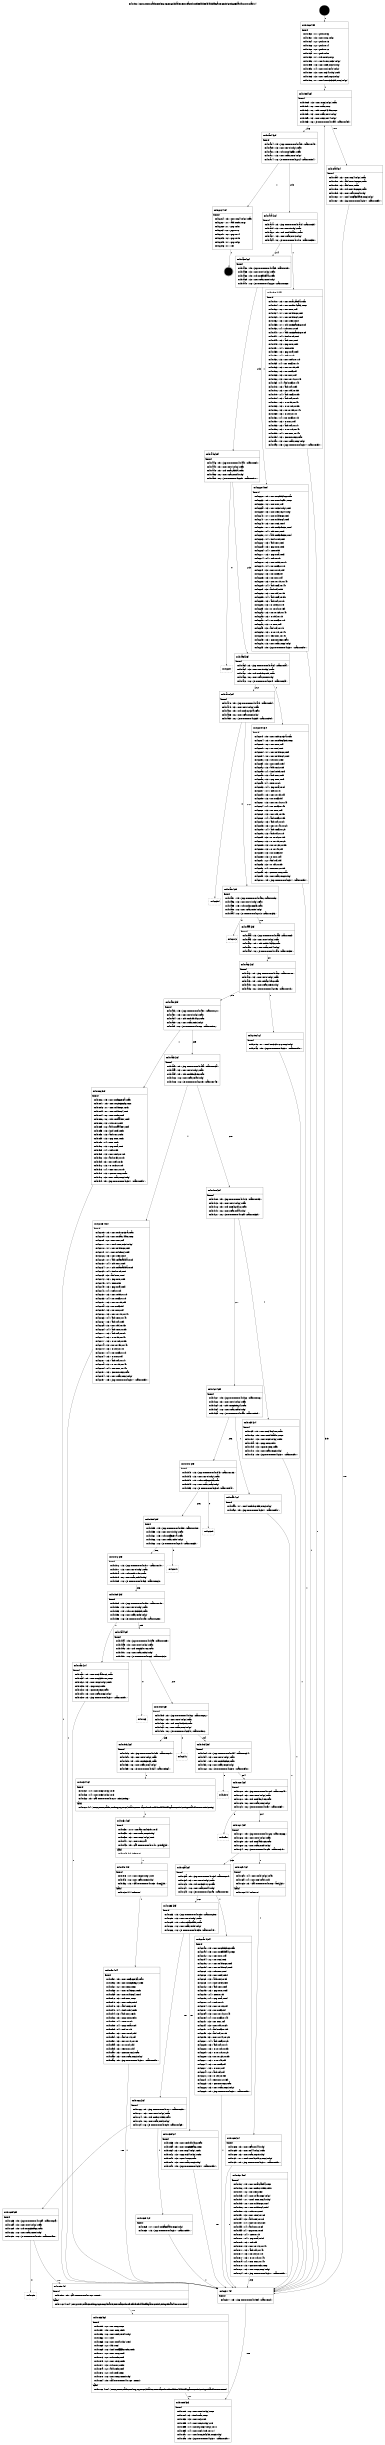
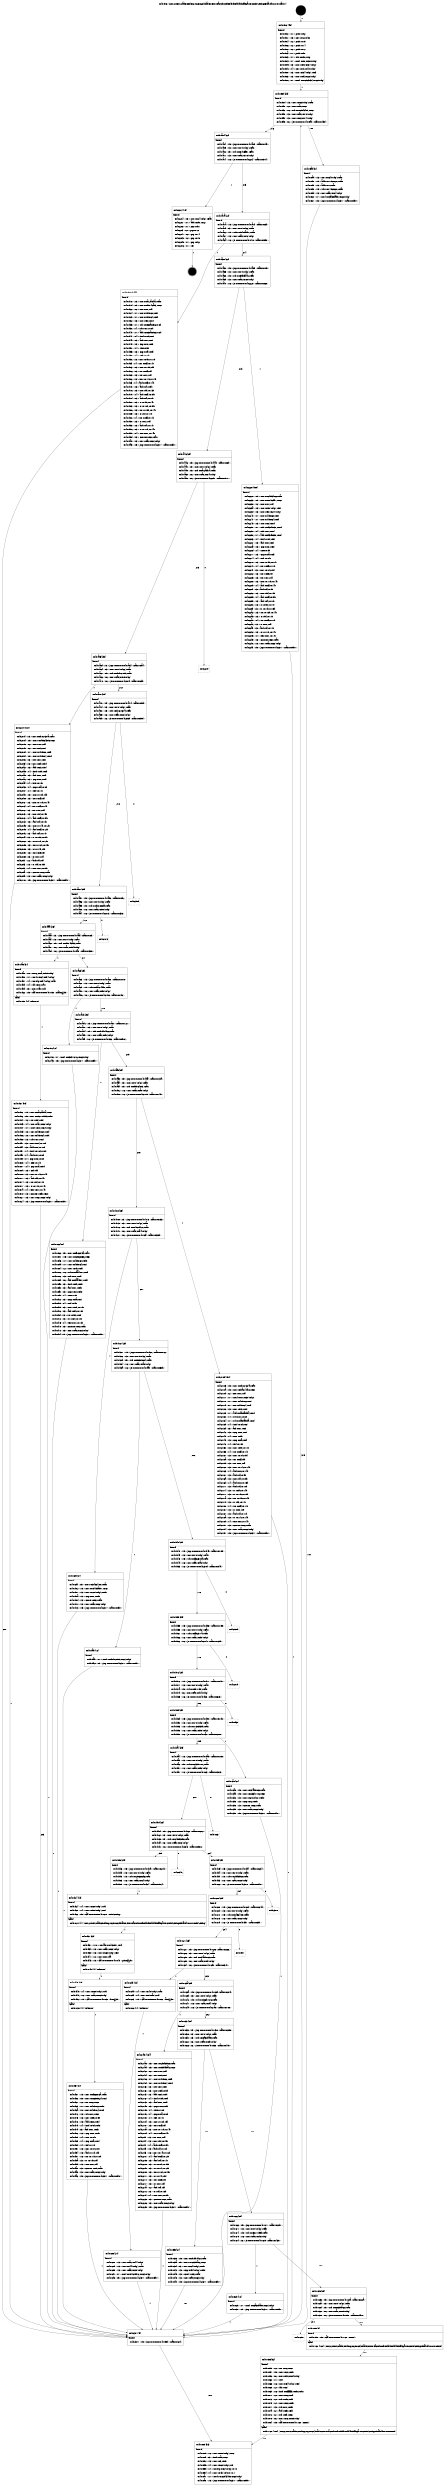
none -> (41, 983)
(317, 1532) -> (4, 1630)
none -> (233, 1722)
(31, 2280) -> (313, 2322)
